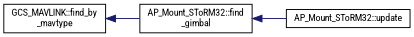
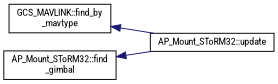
(128, 19) -> (137, 31)
